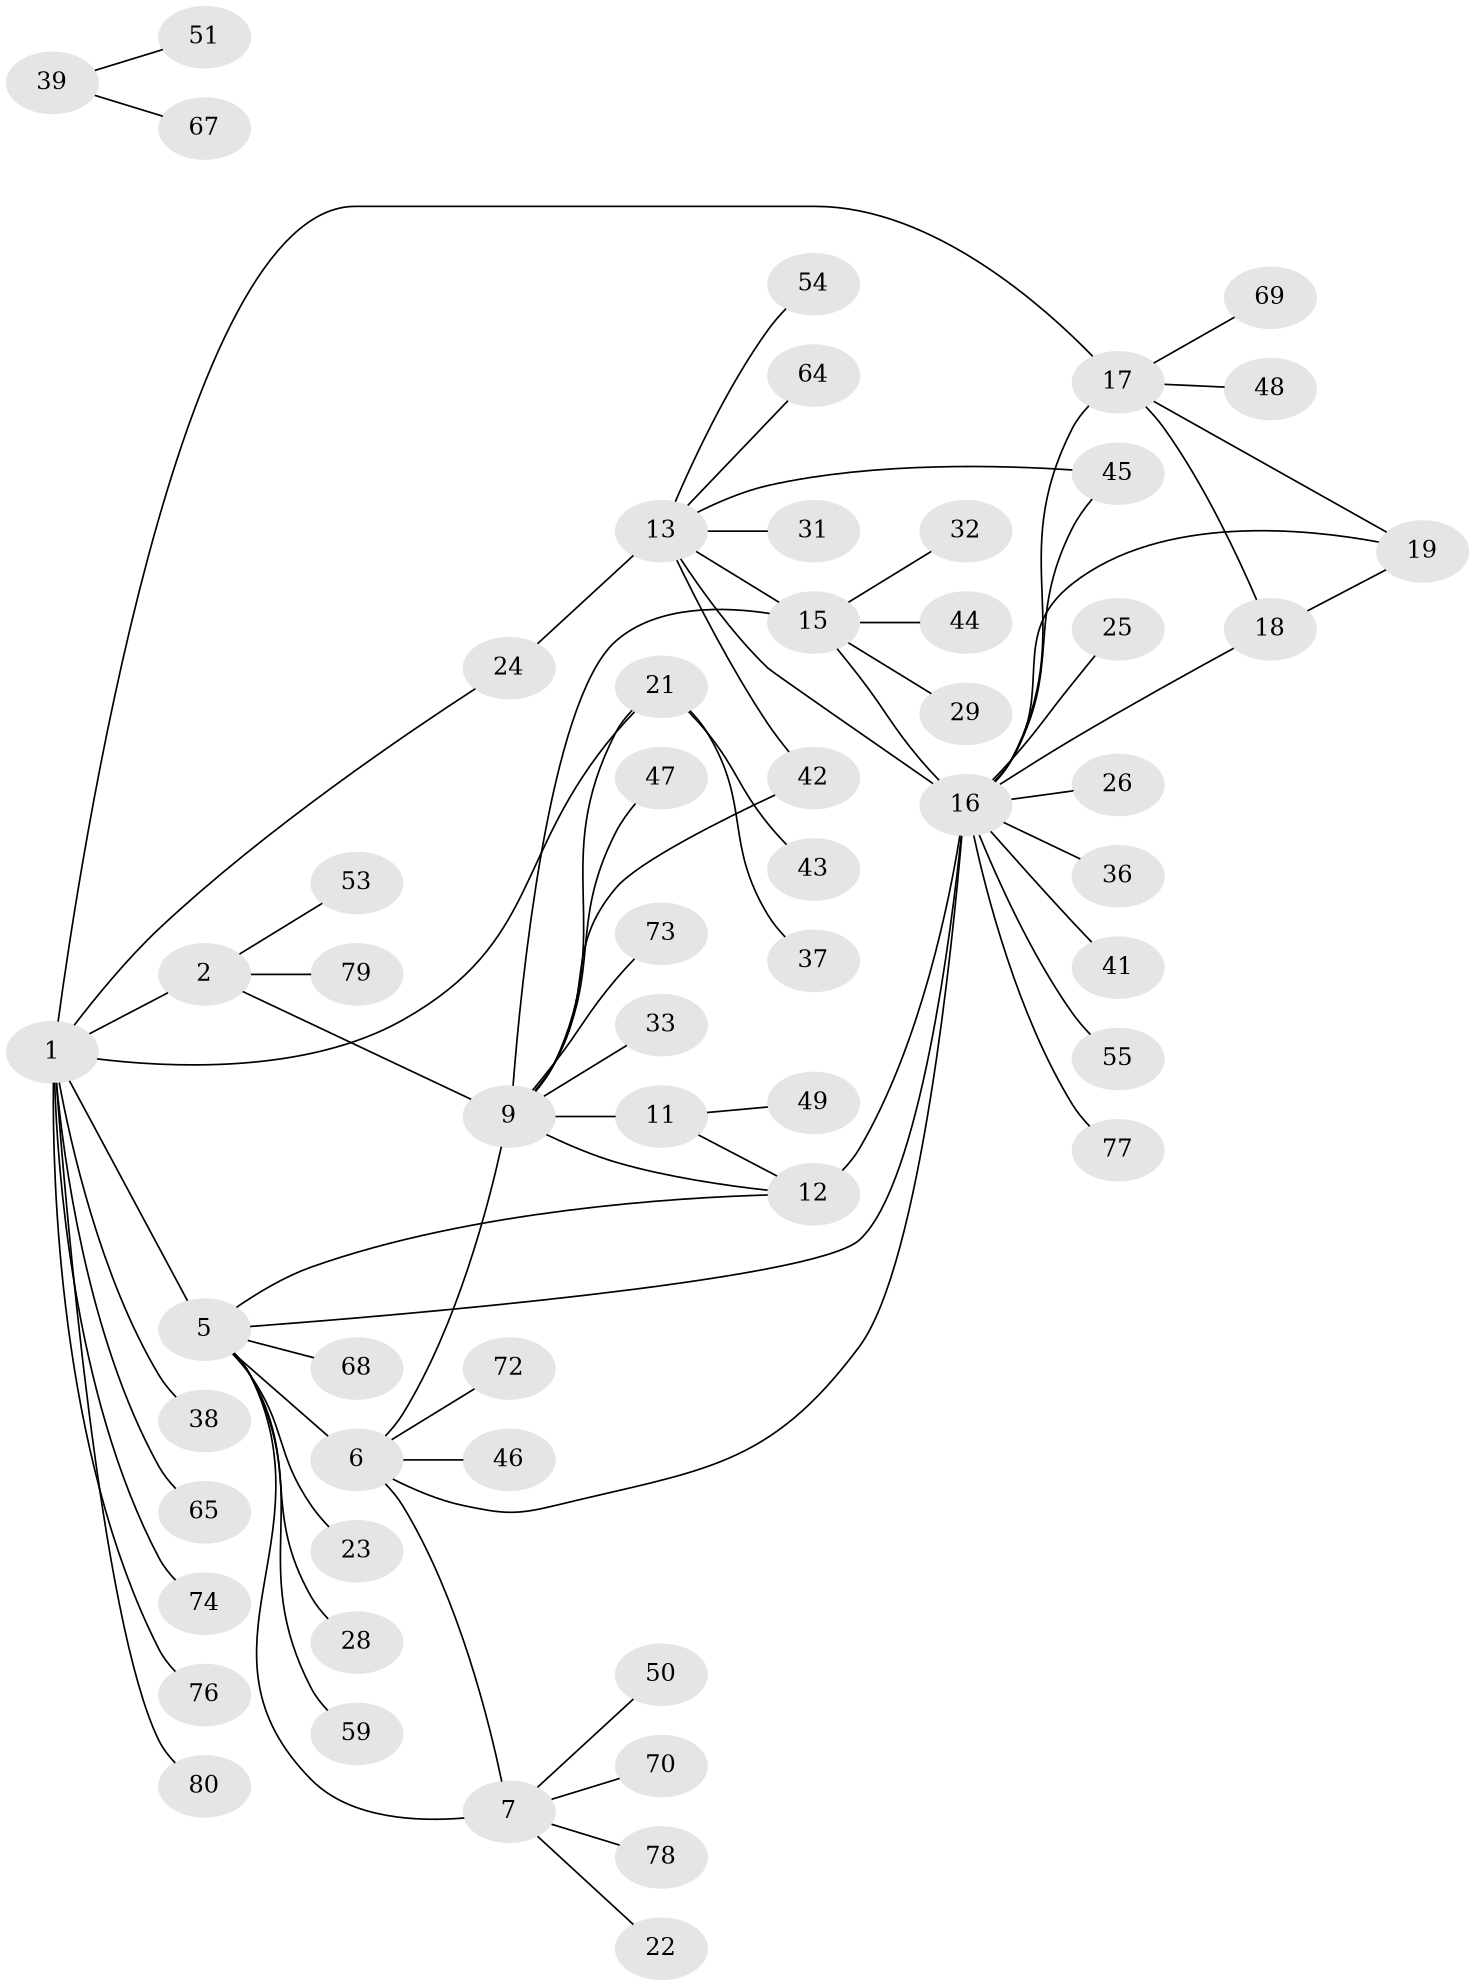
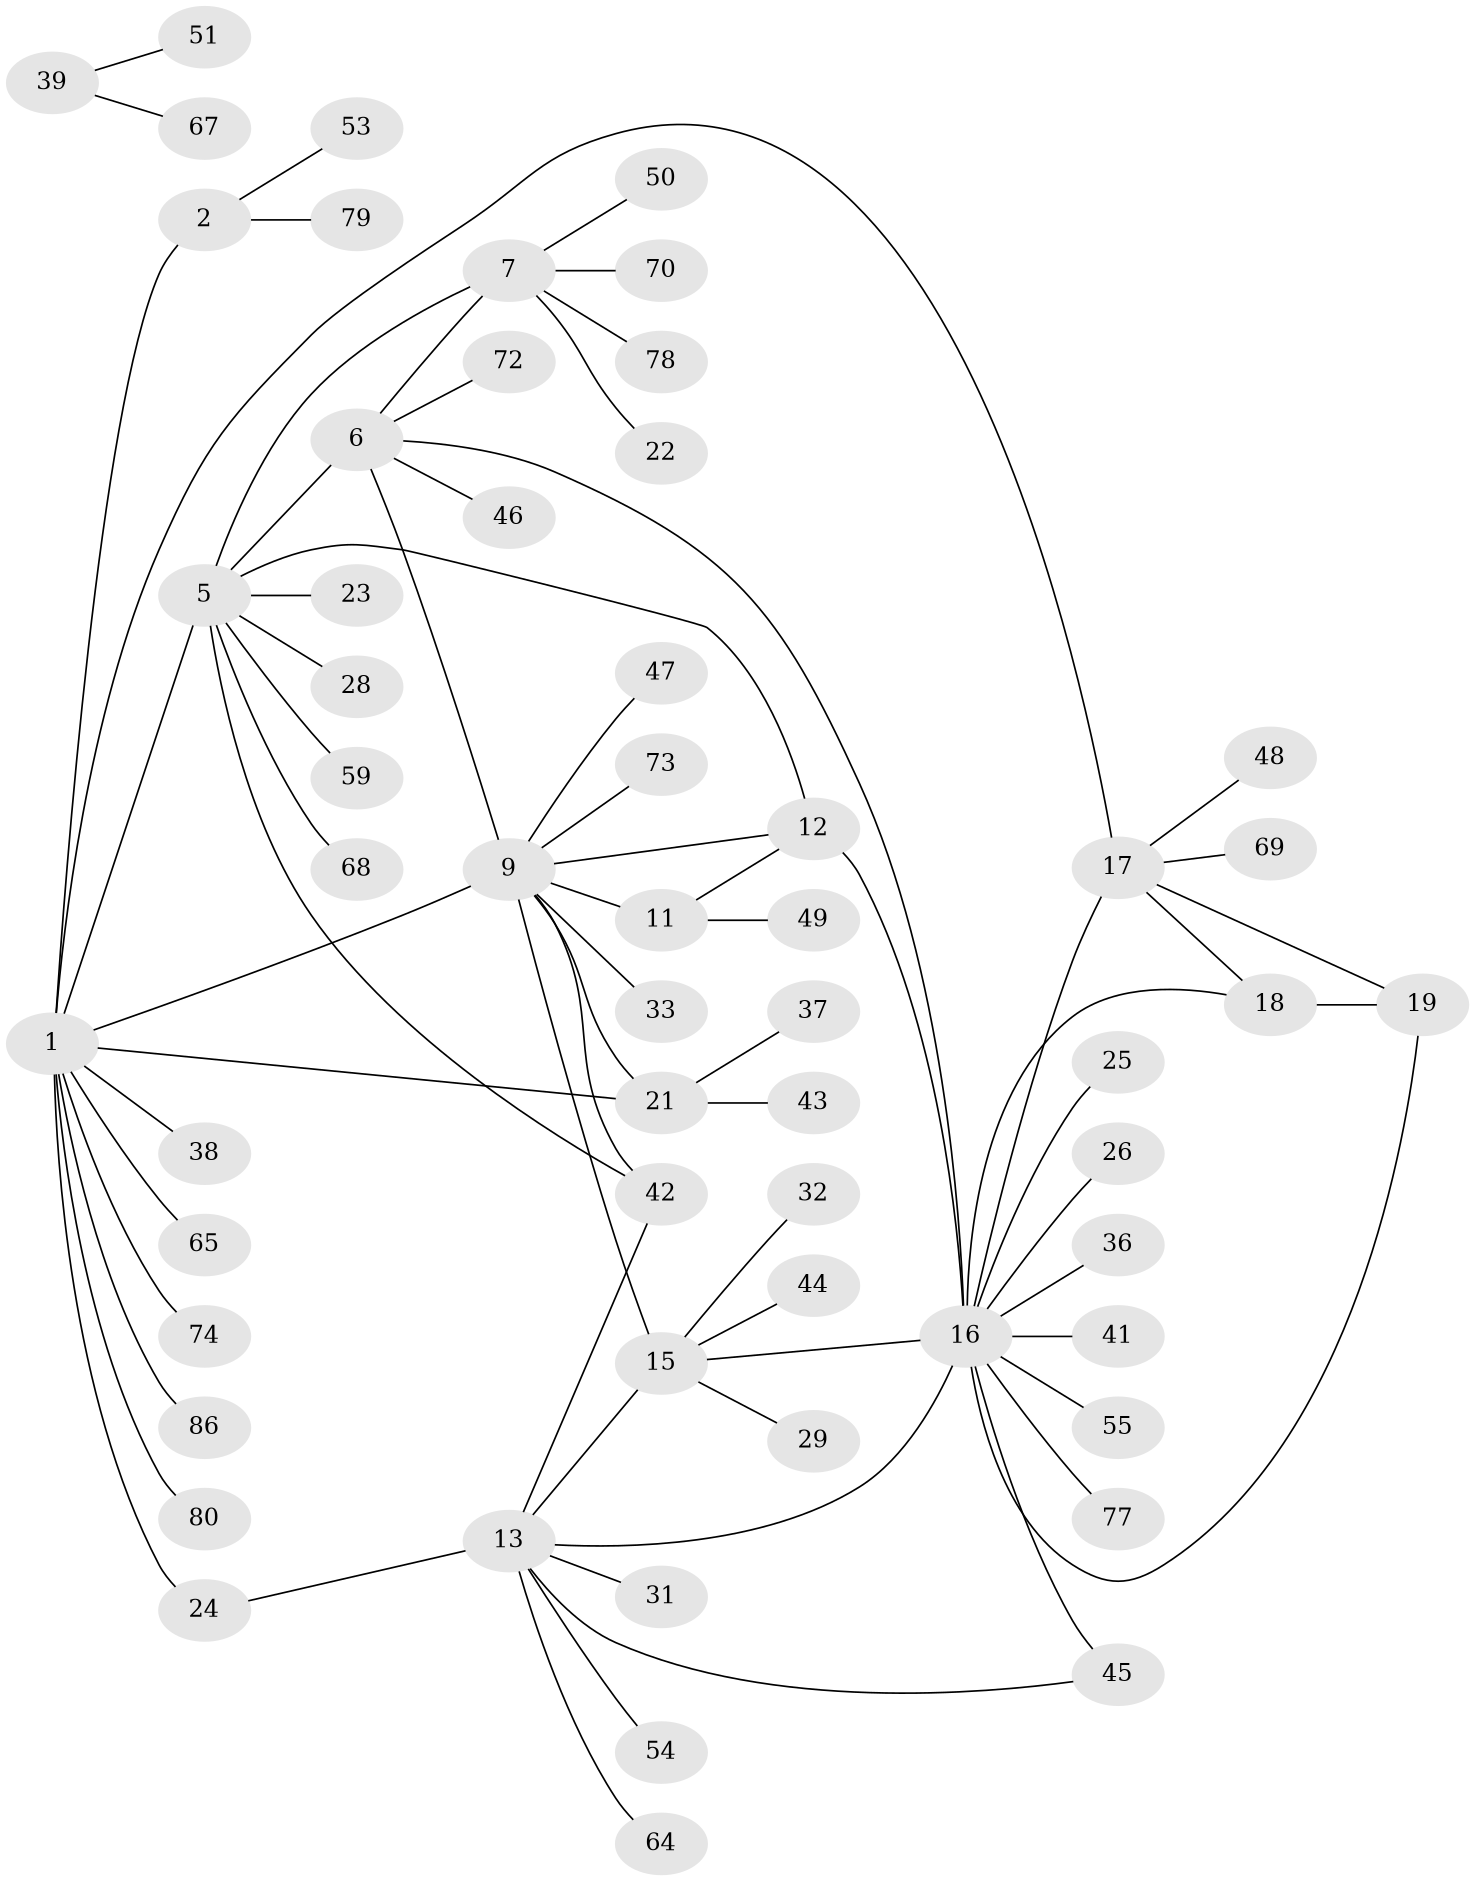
(368, 1051) -> (283, 961)
(766, 1269) -> (343, 955)
(205, 1695) -> (205, 1428)
